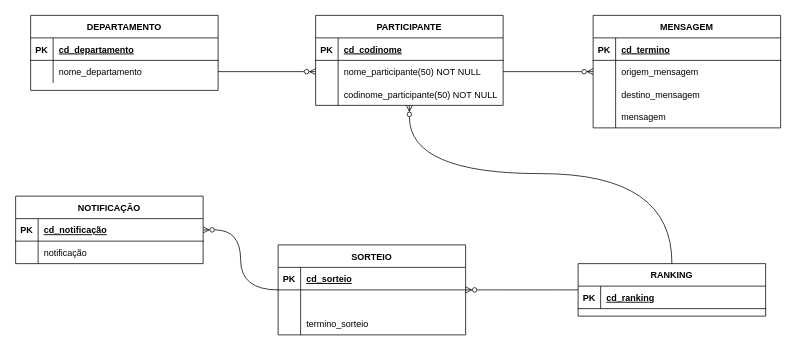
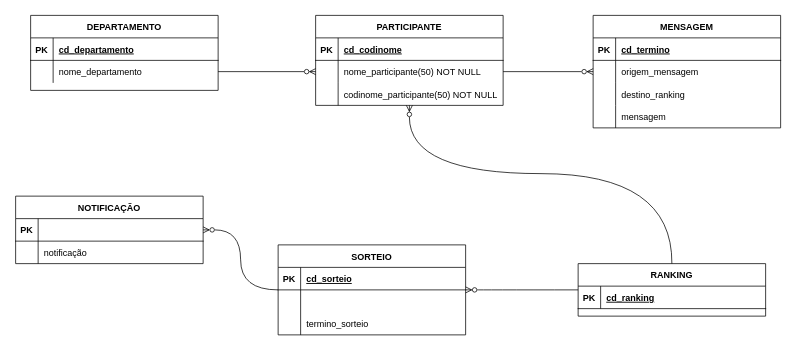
(660, 95) -> (656, 95)
(120, 230) -> none
